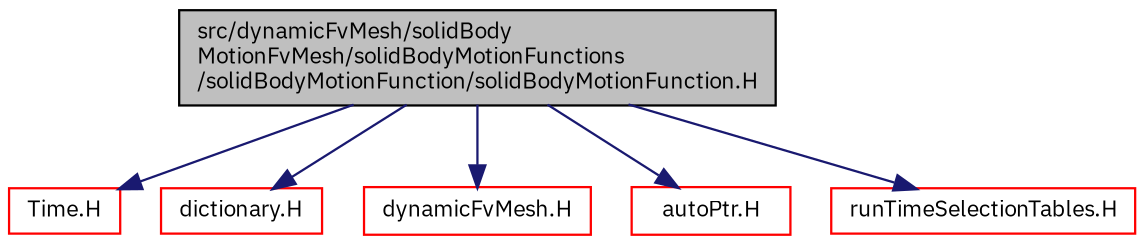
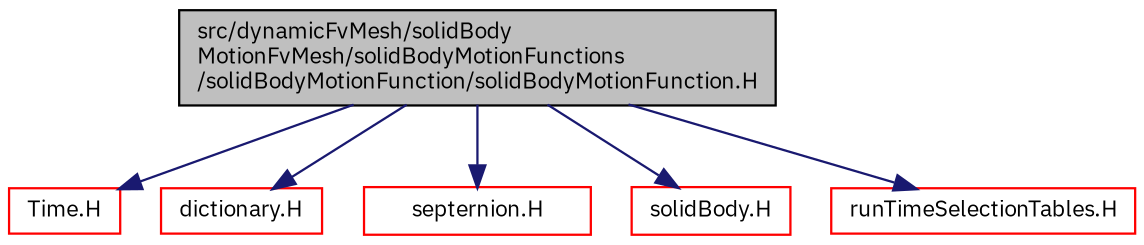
(477, 211) -> (477, 211)
(711, 211) -> (711, 211)
